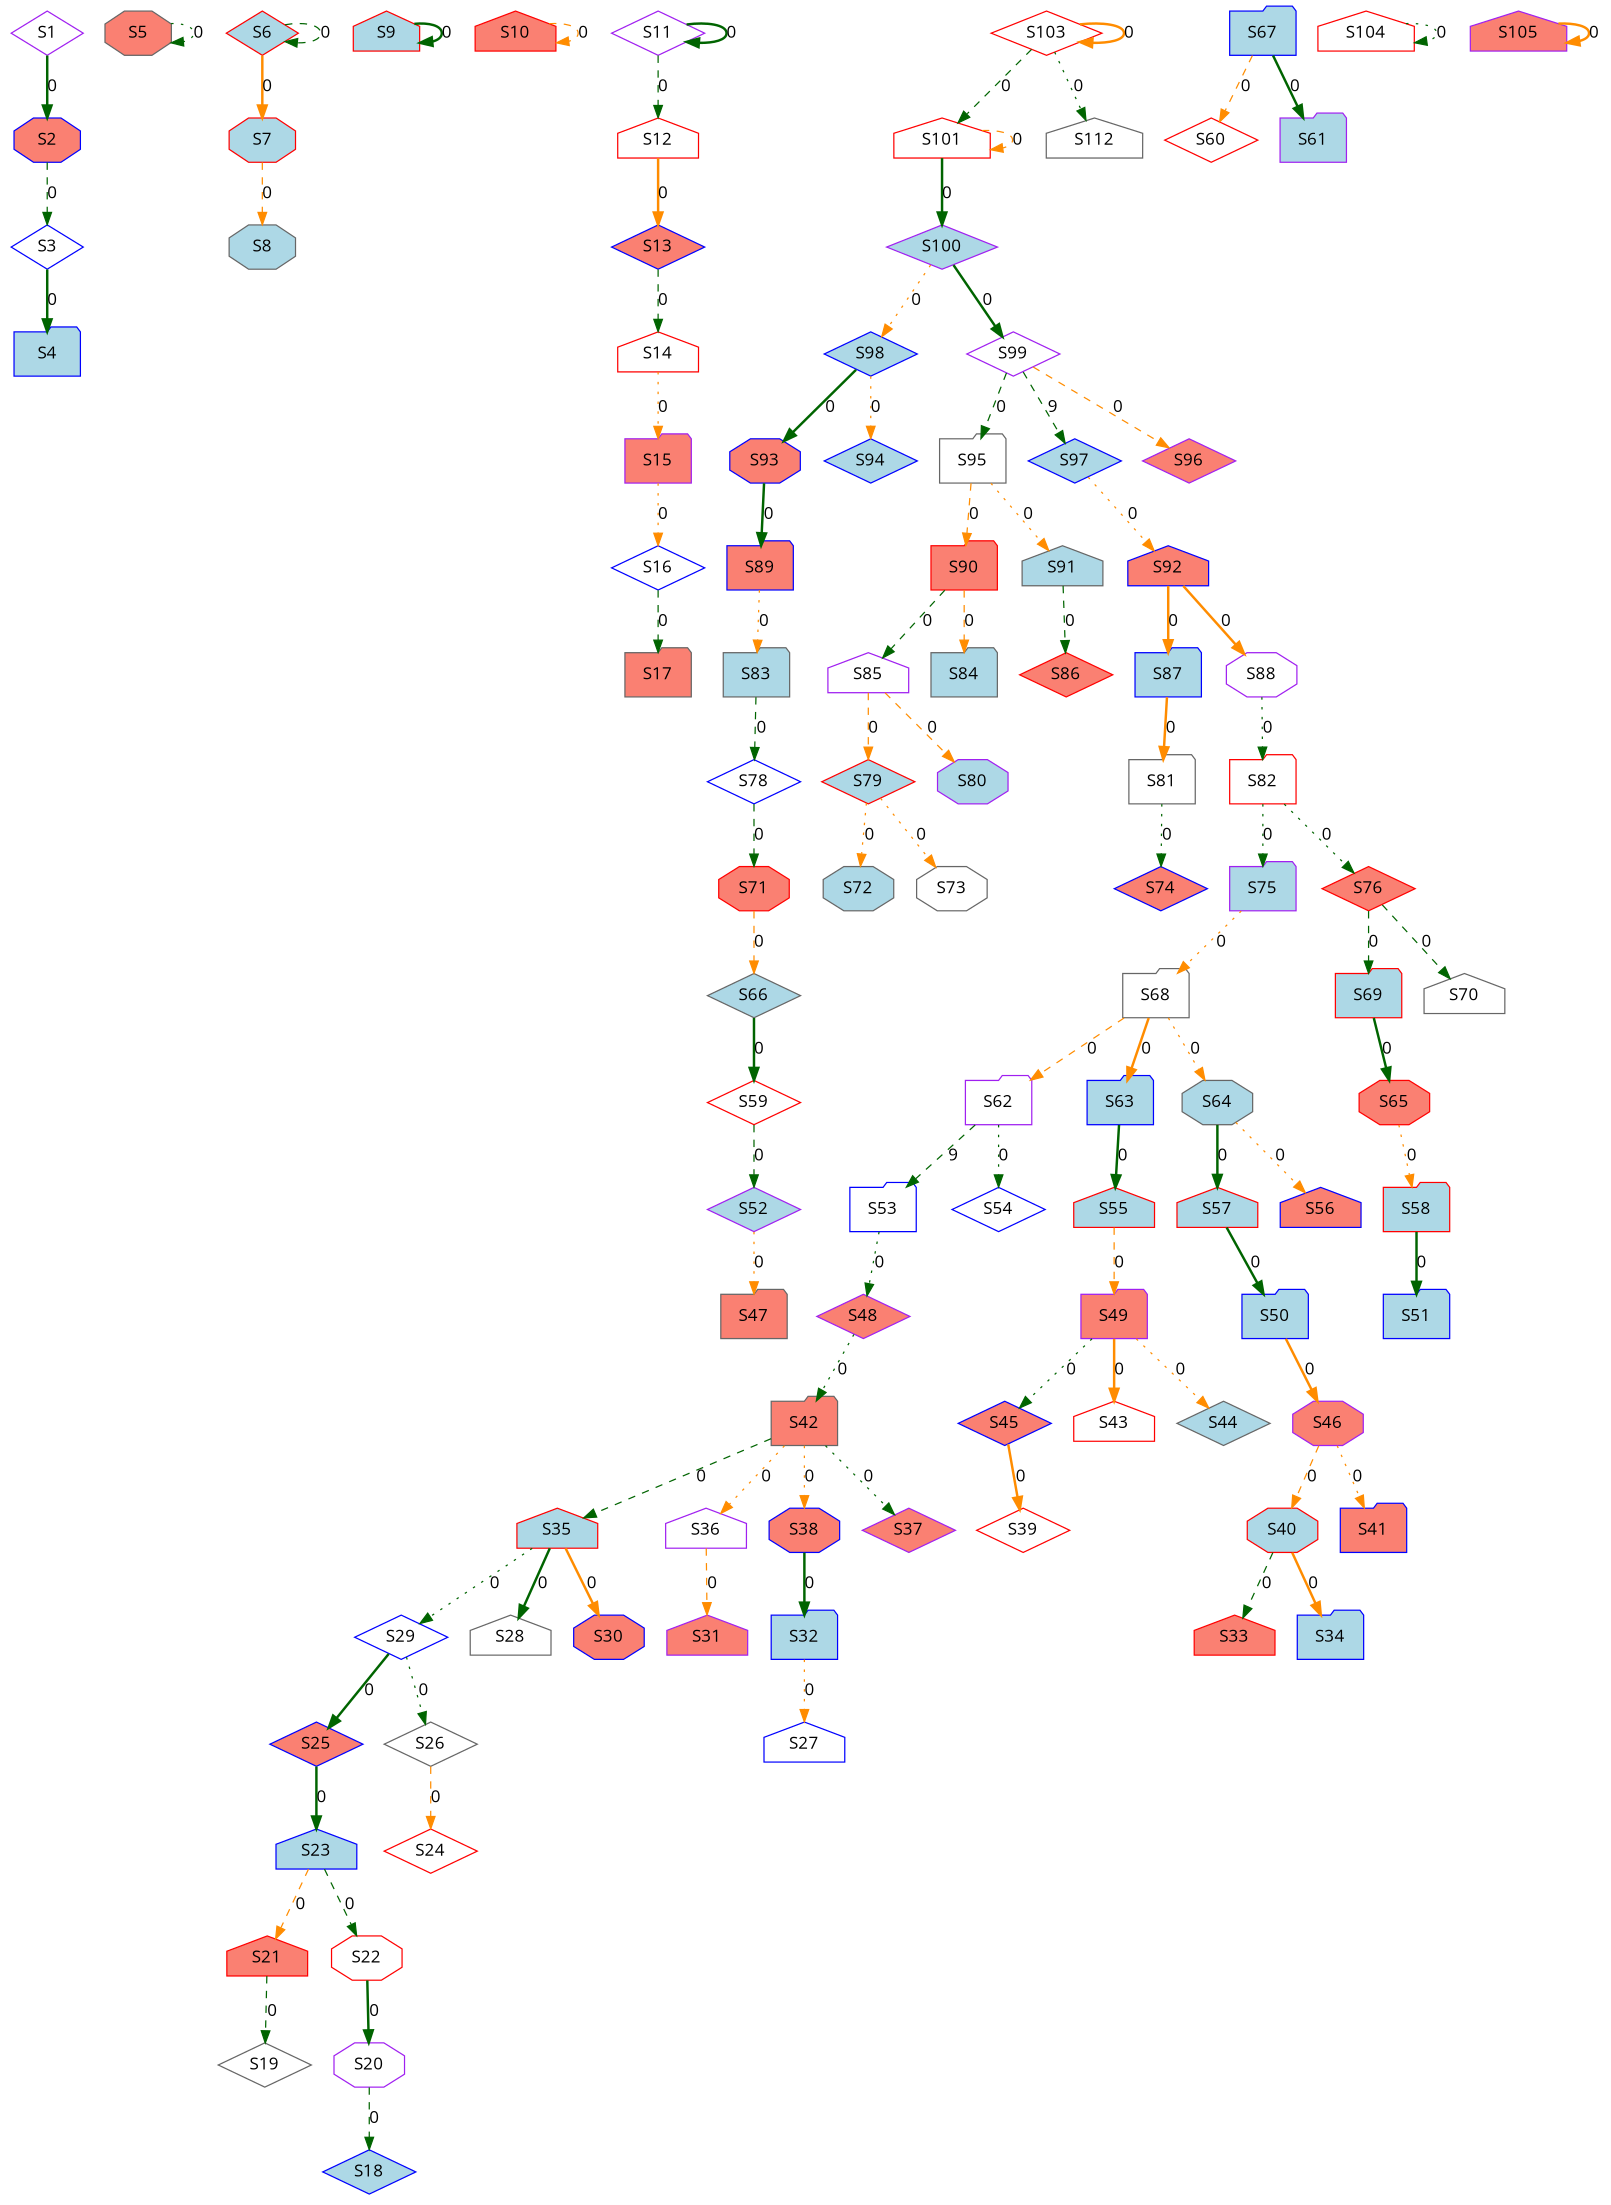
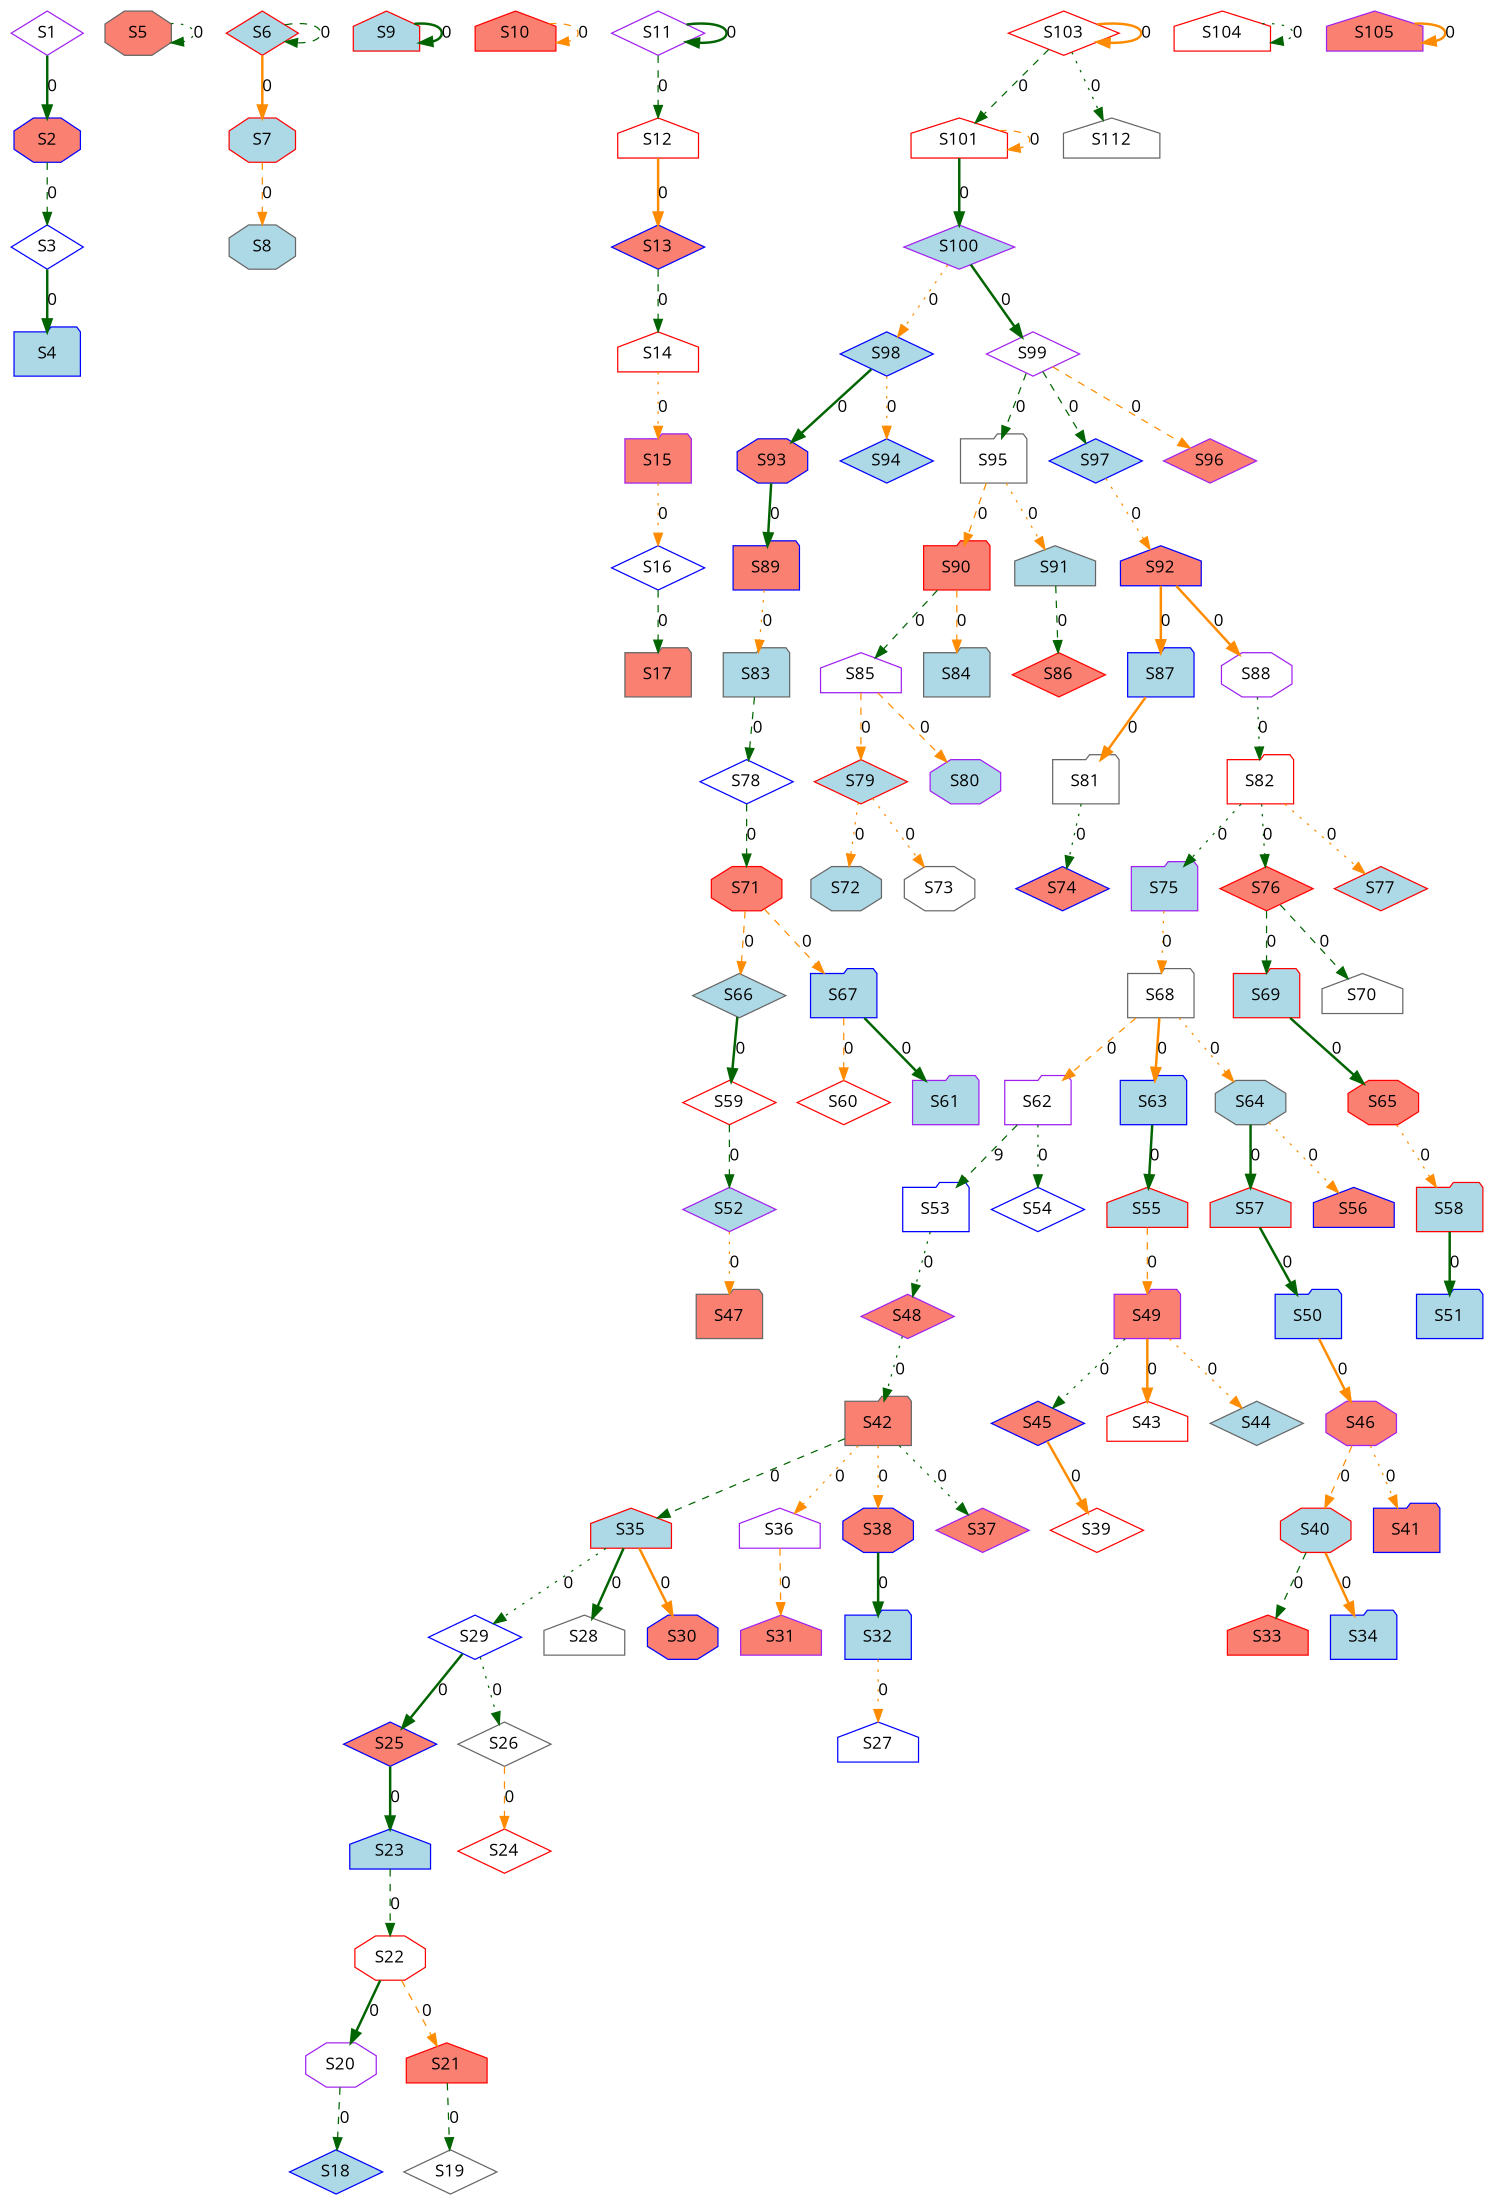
(1053, 407) -> (1074, 407)
none -> (1381, 889)
none -> (790, 936)
(295, 1898) -> (416, 2008)
